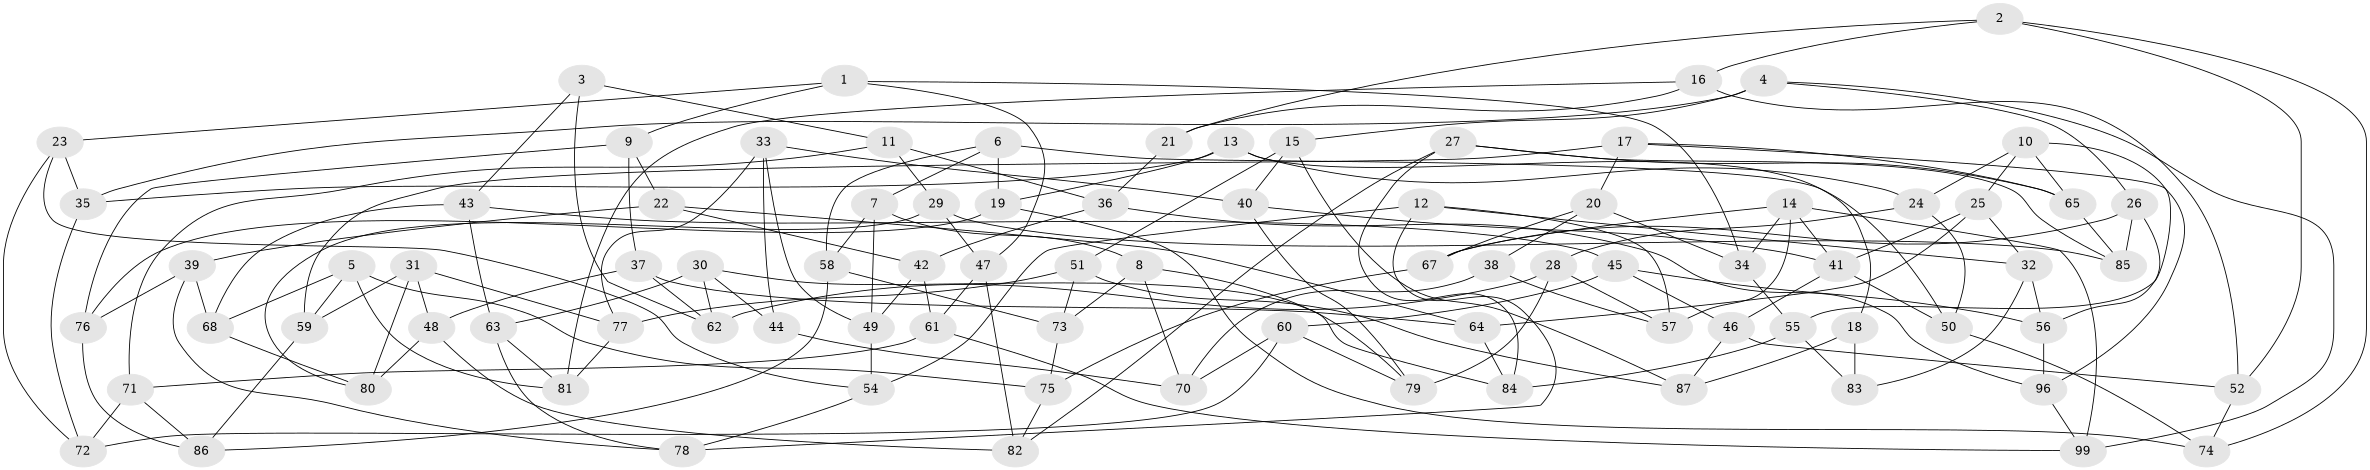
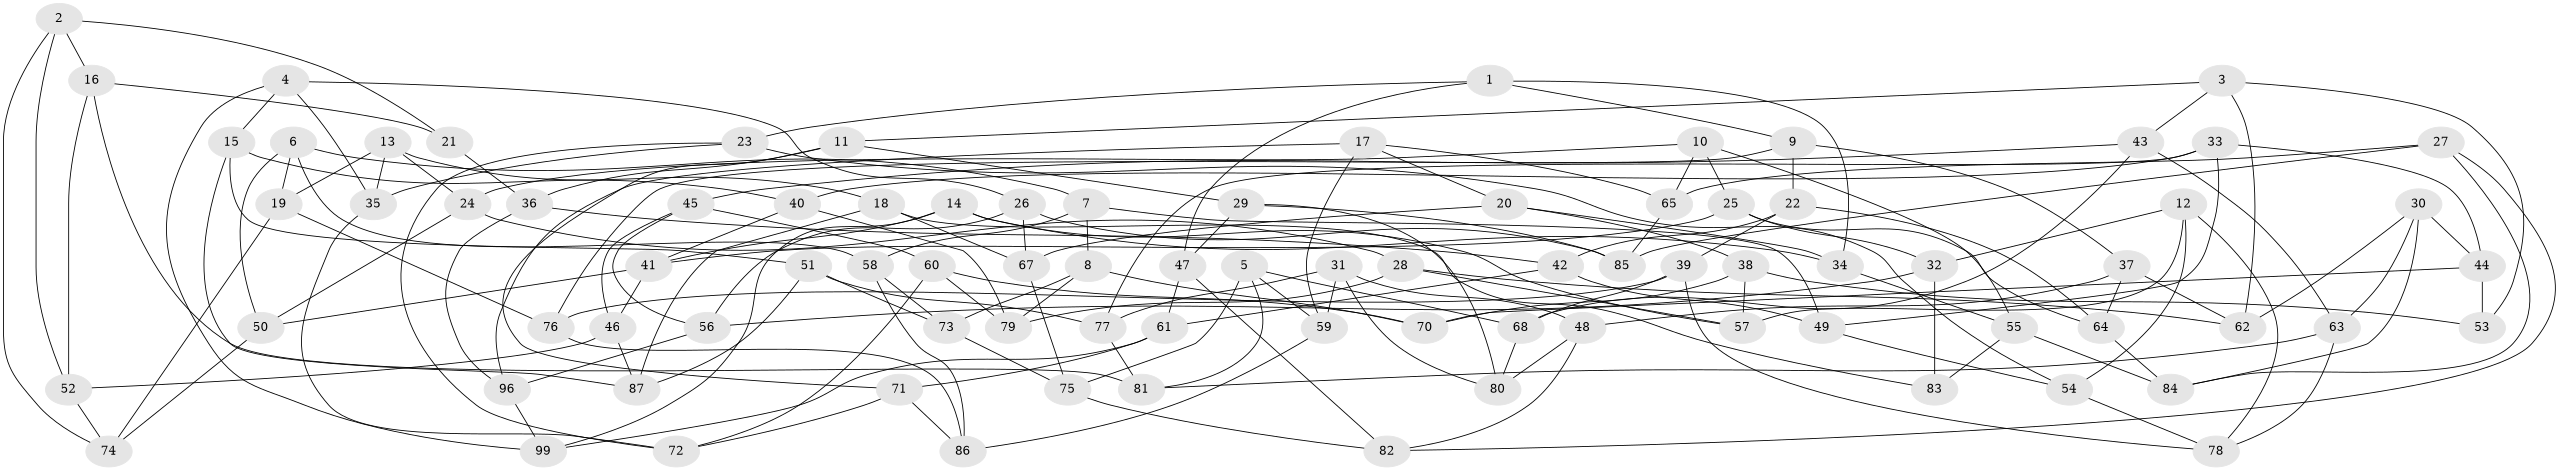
(1654, 220) -> (954, 235)
none -> (2482, 328)
